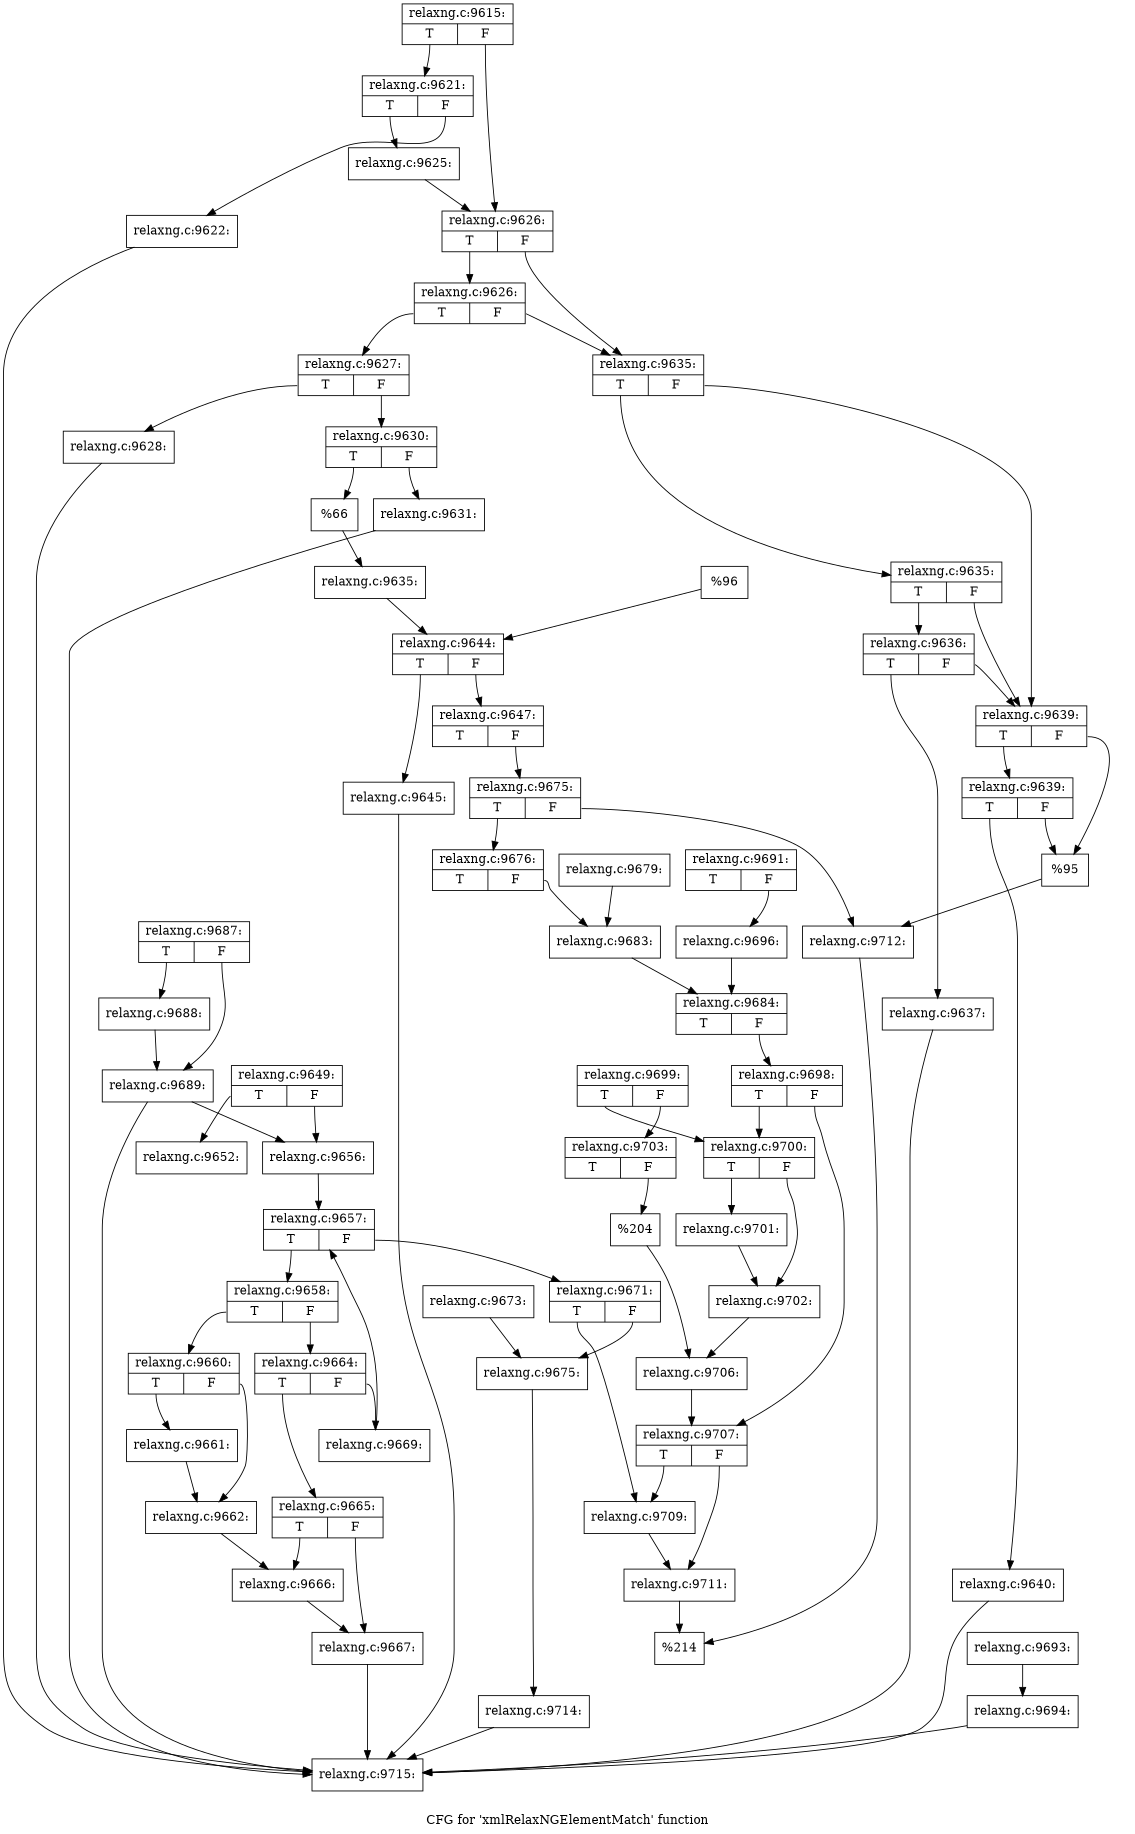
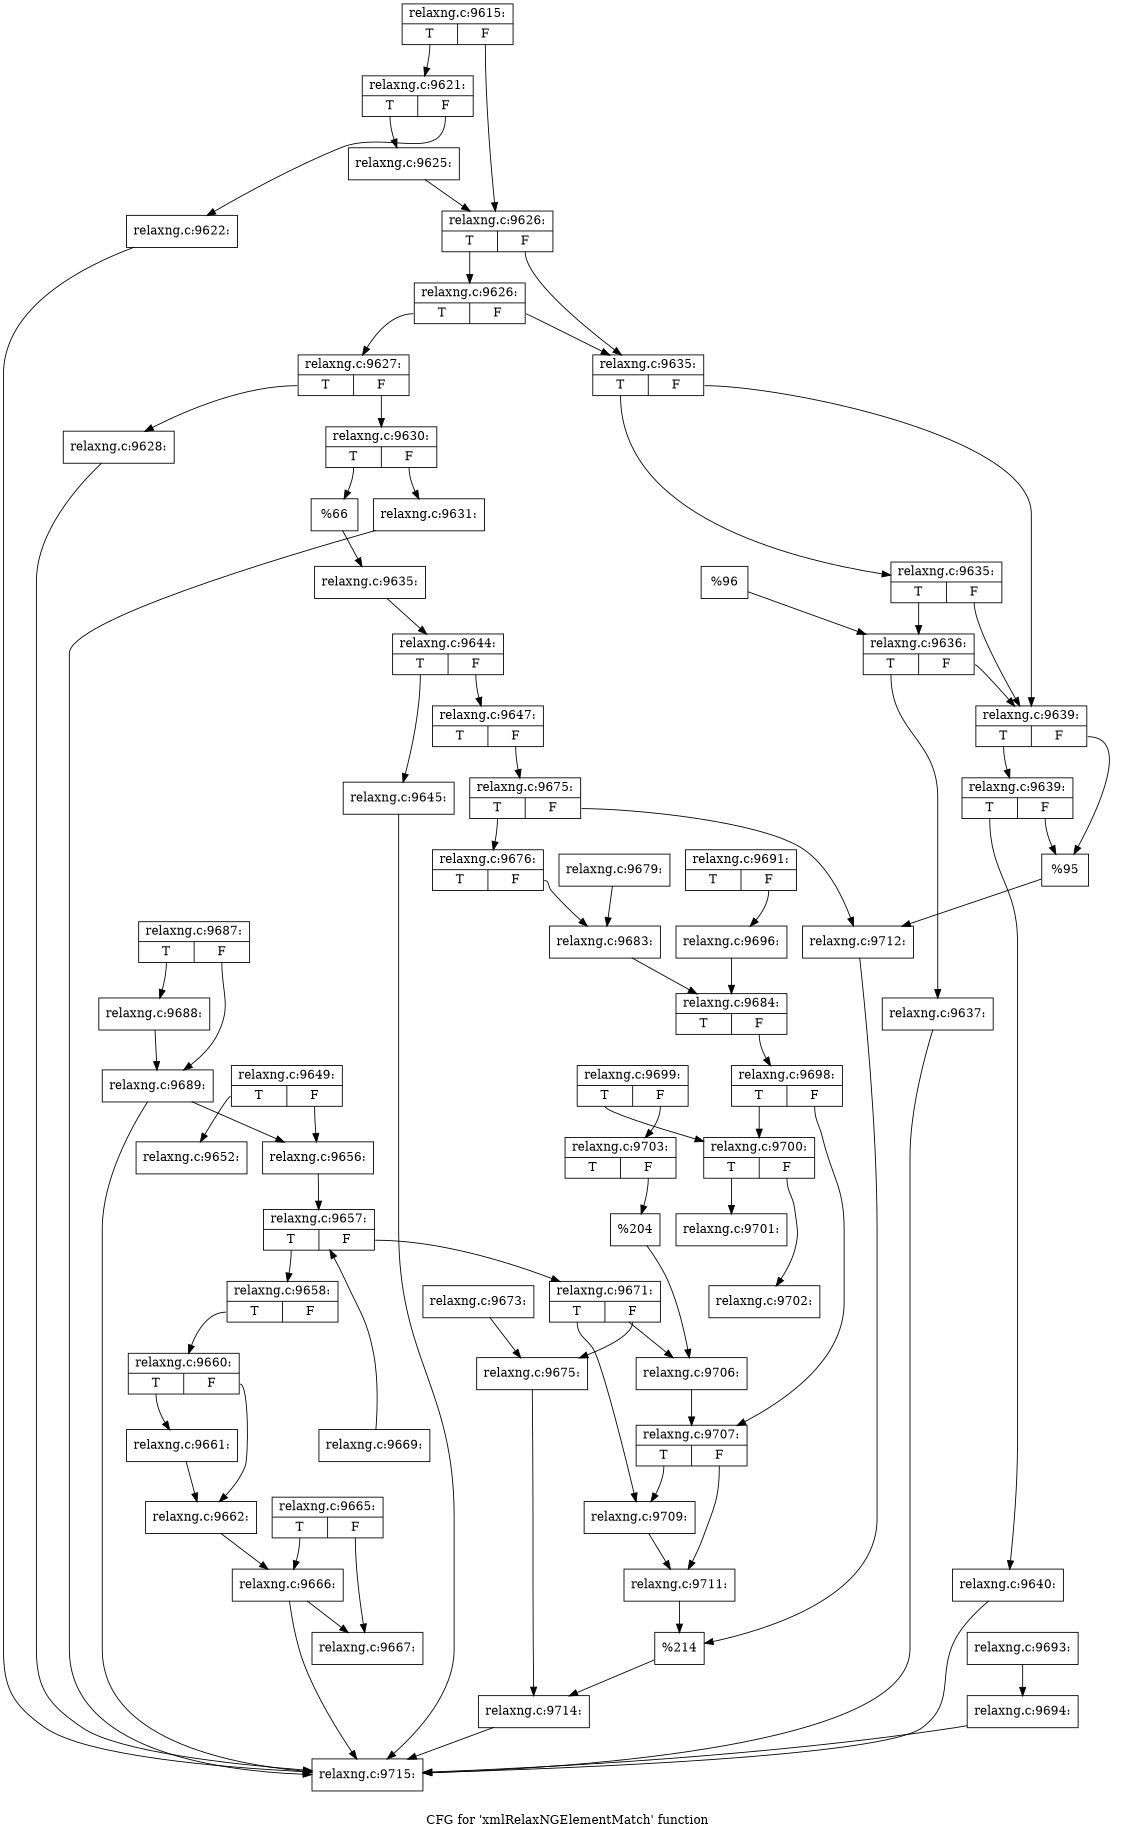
(607, 613) -> (803, 612)
(746, 1262) -> none
(731, 1335) -> (647, 1337)
(310, 1374) -> none
none -> (616, 1676)
(367, 1707) -> (311, 1680)
